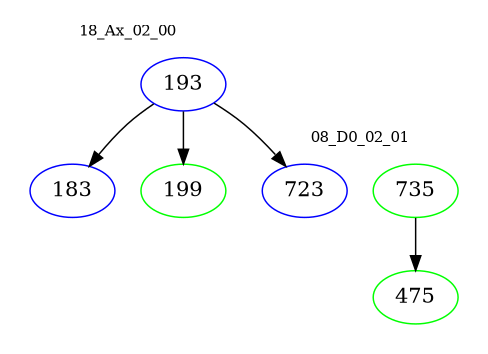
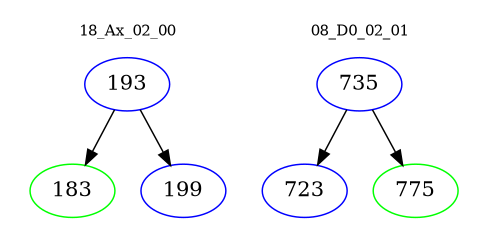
(260, 139) -> (336, 131)
(72, 191) -> (72, 191)
(183, 191) -> (183, 191)
(416, 191) -> (359, 84)
(416, 297) -> (416, 191)
